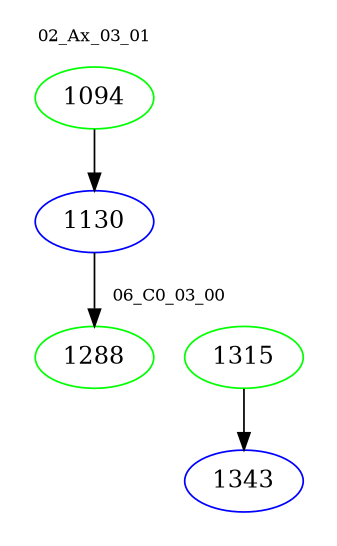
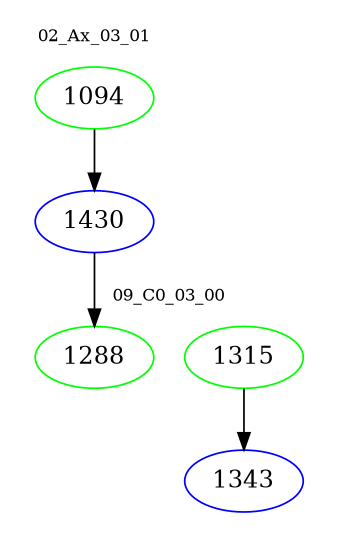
(94, 222) -> (94, 222)
(169, 296) -> (169, 296)
